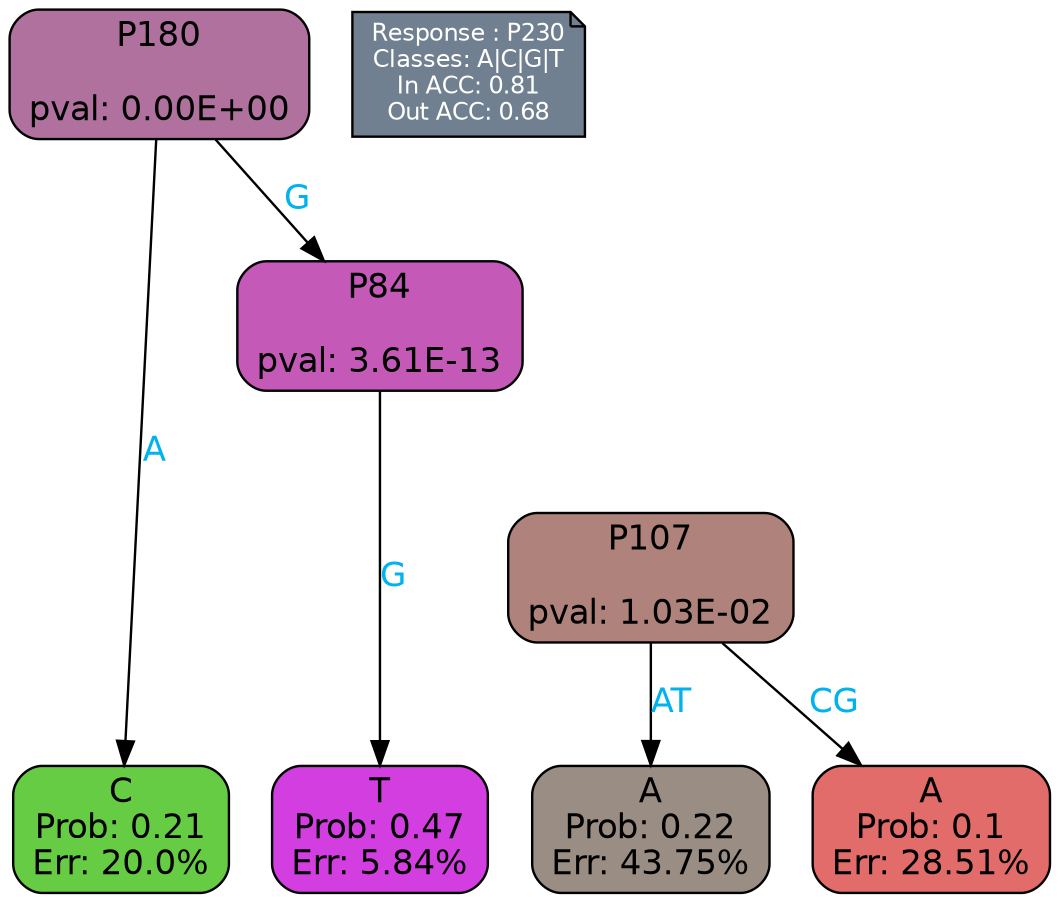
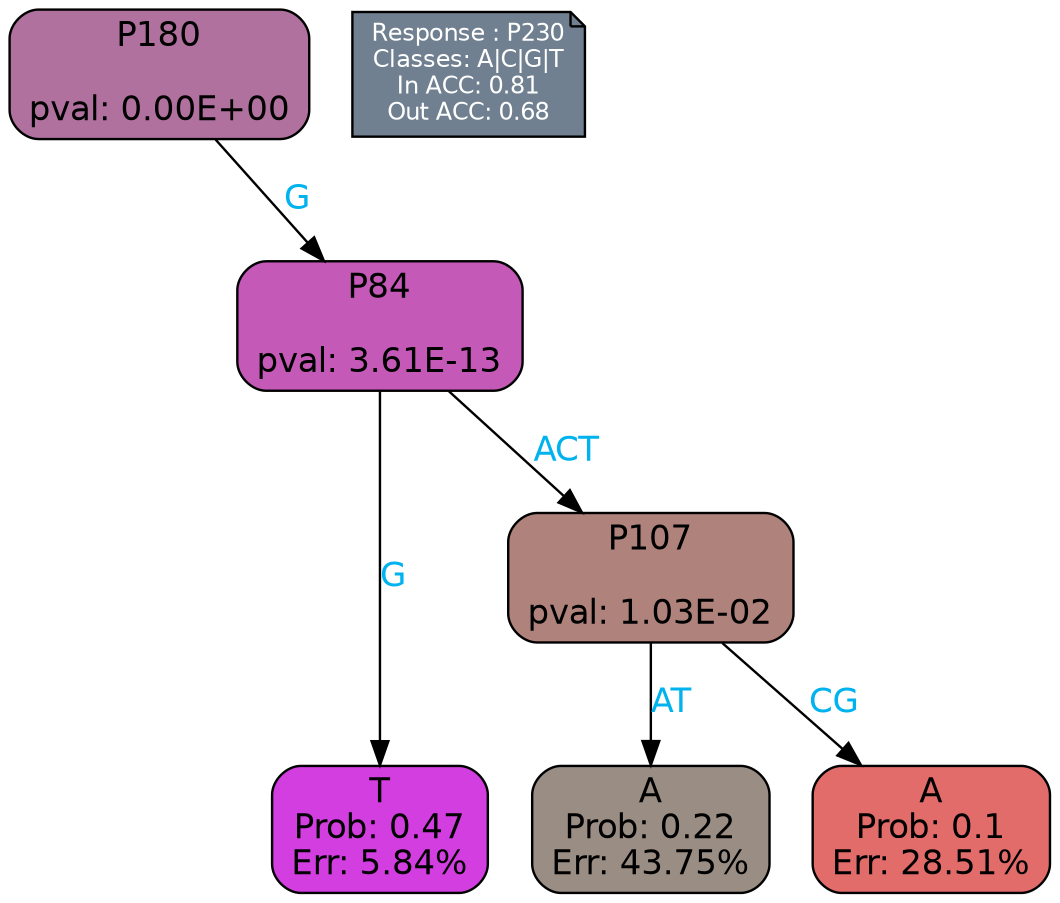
none -> (507, 444)
(121, 829) -> none
